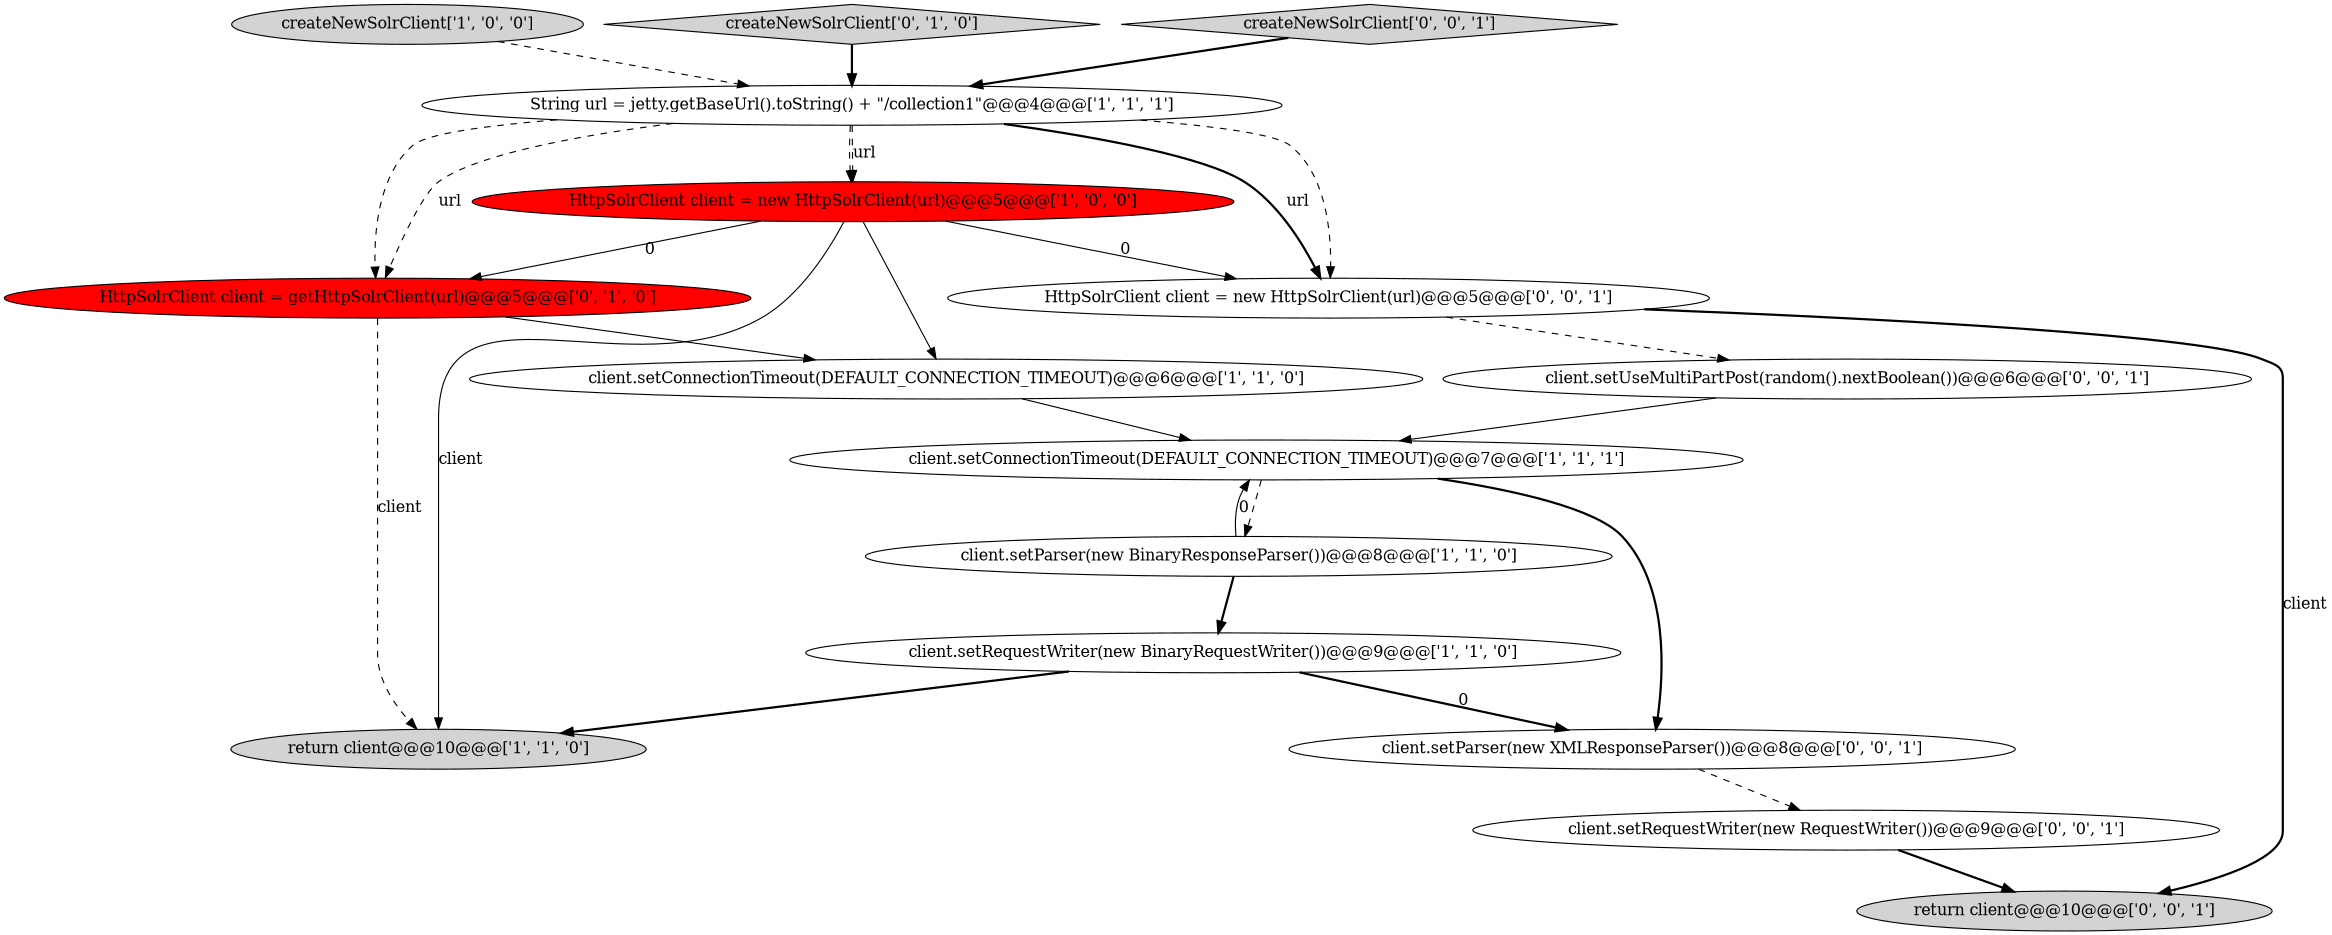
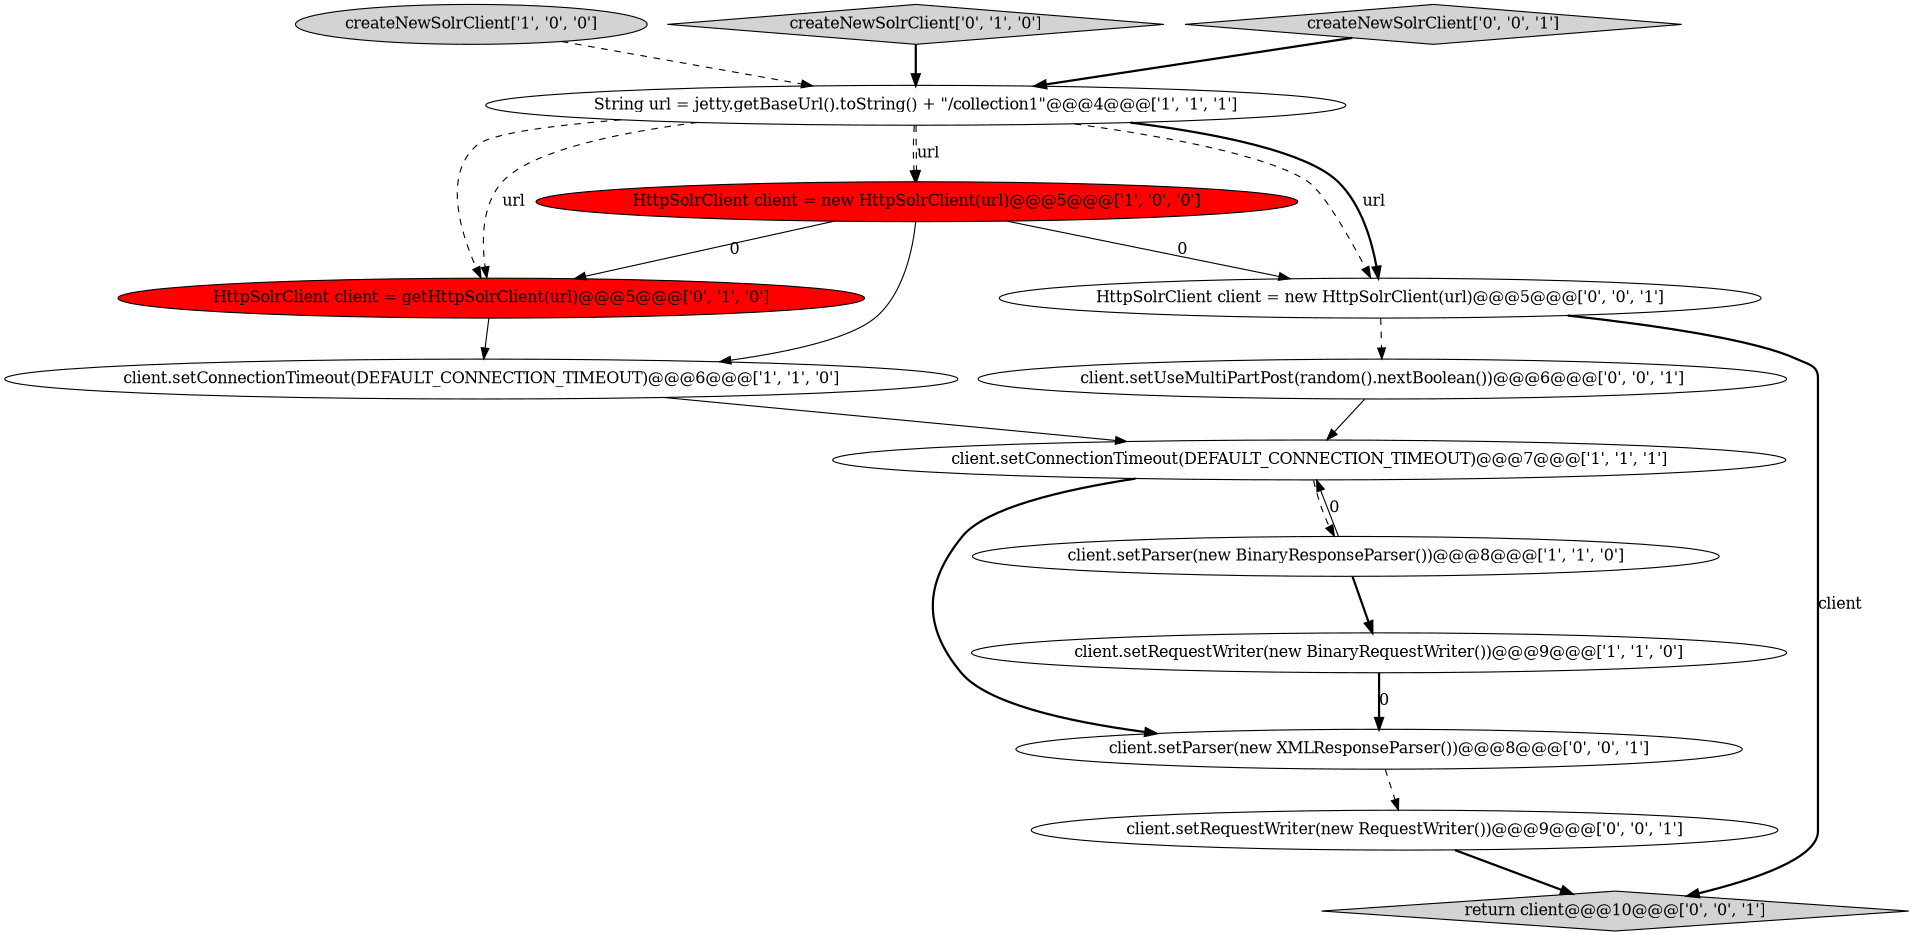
(439, 749) -> none
(2064, 911) -> (1615, 911)
